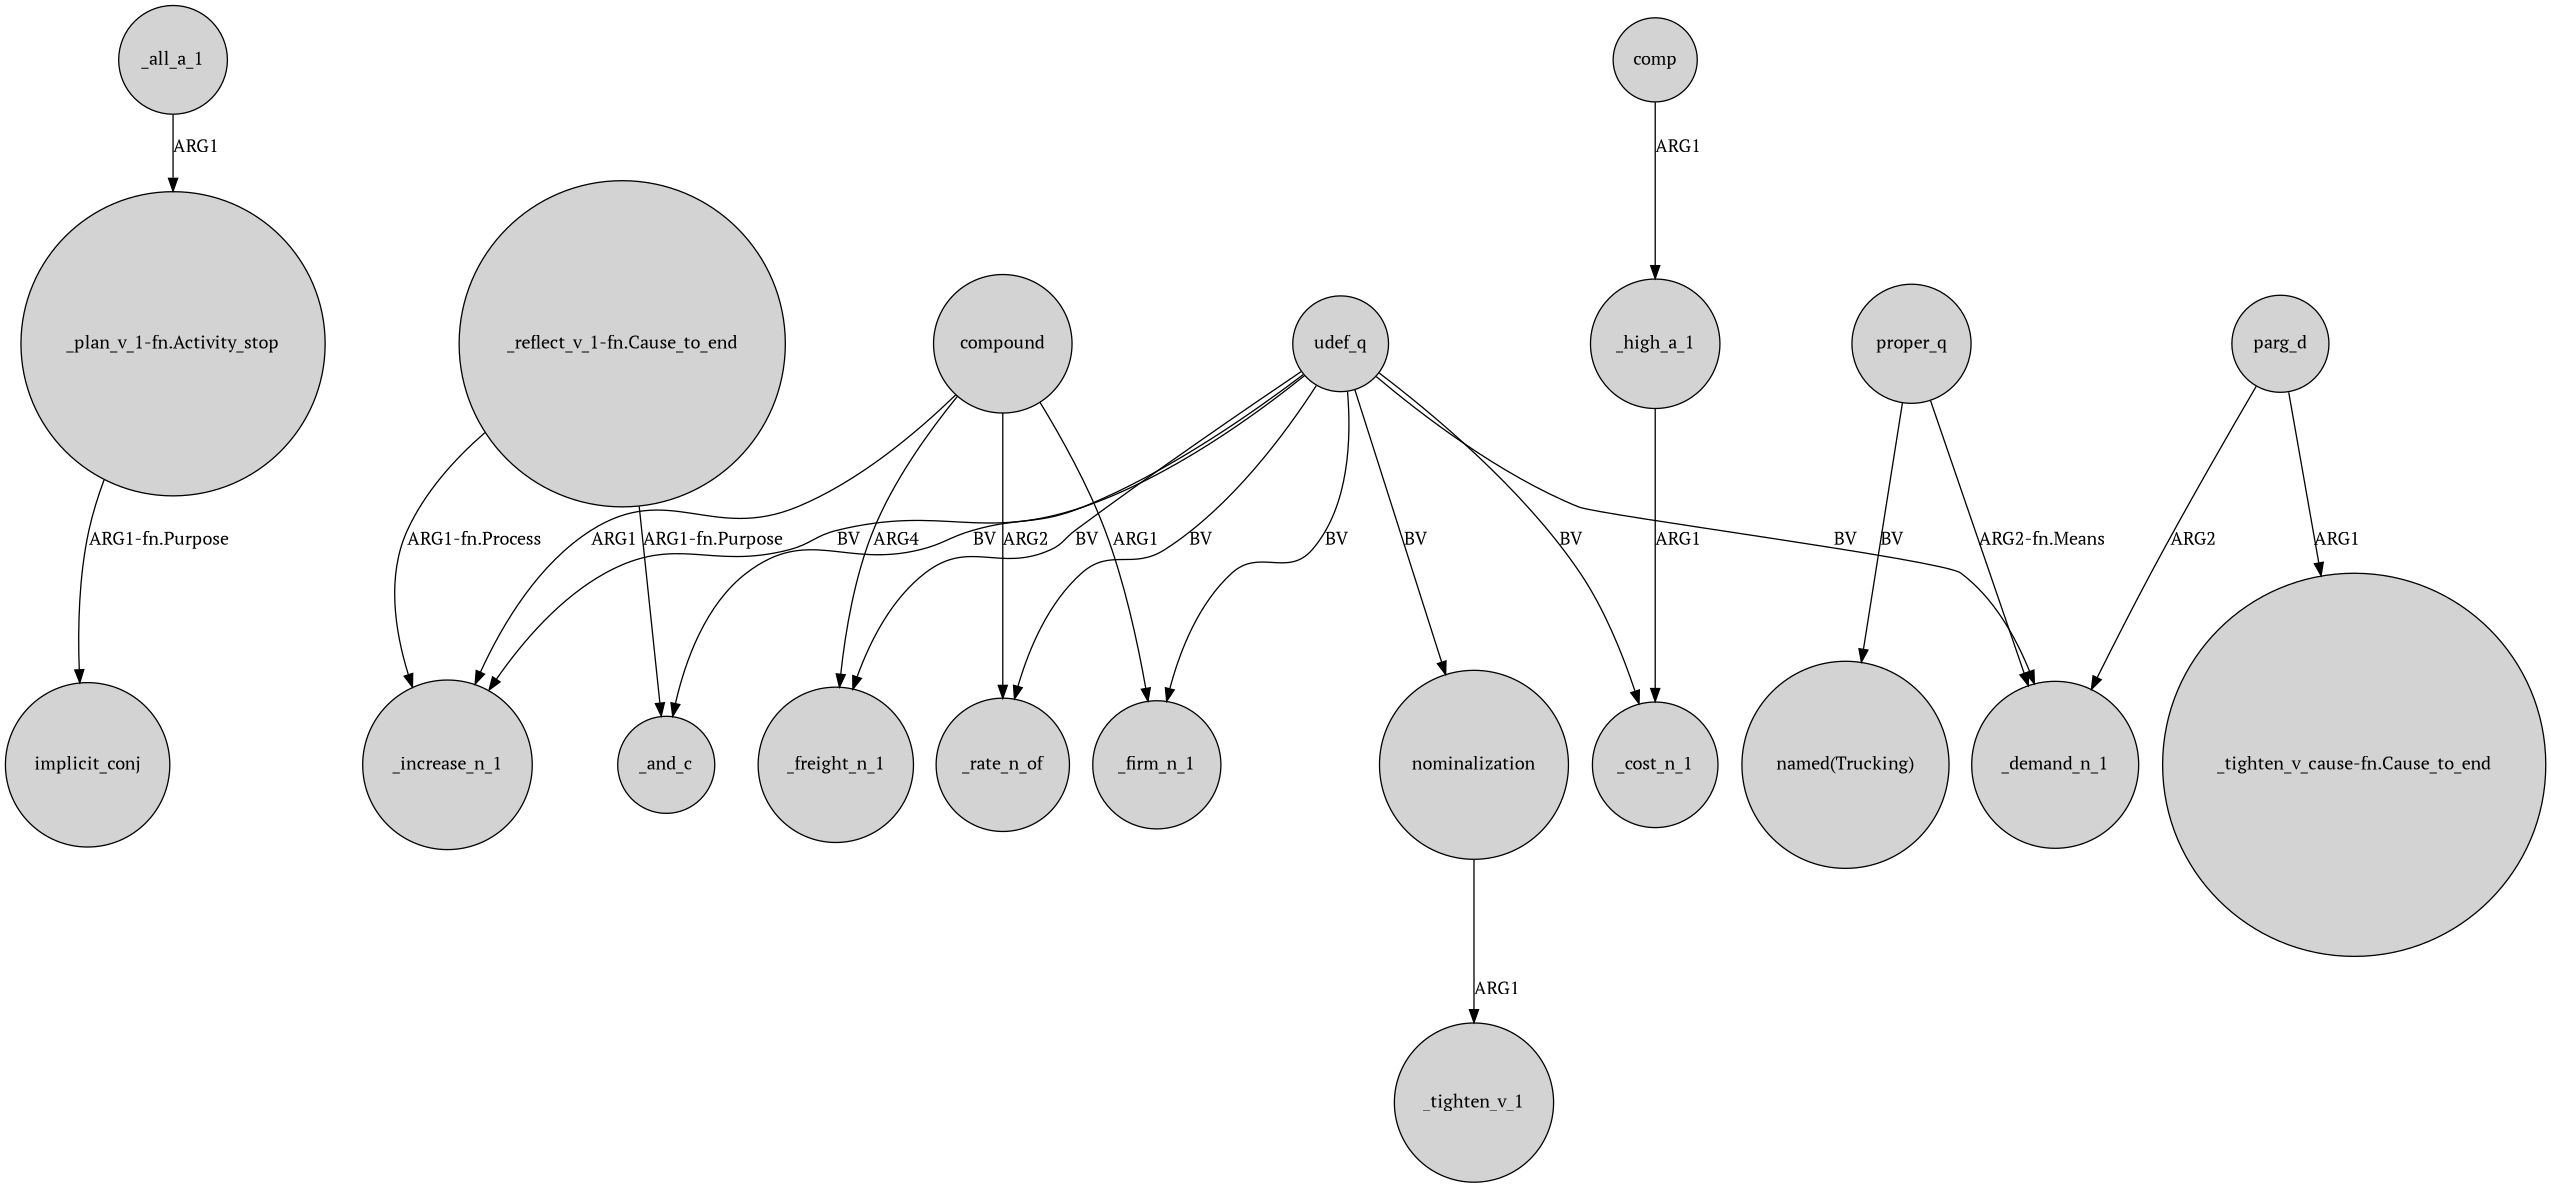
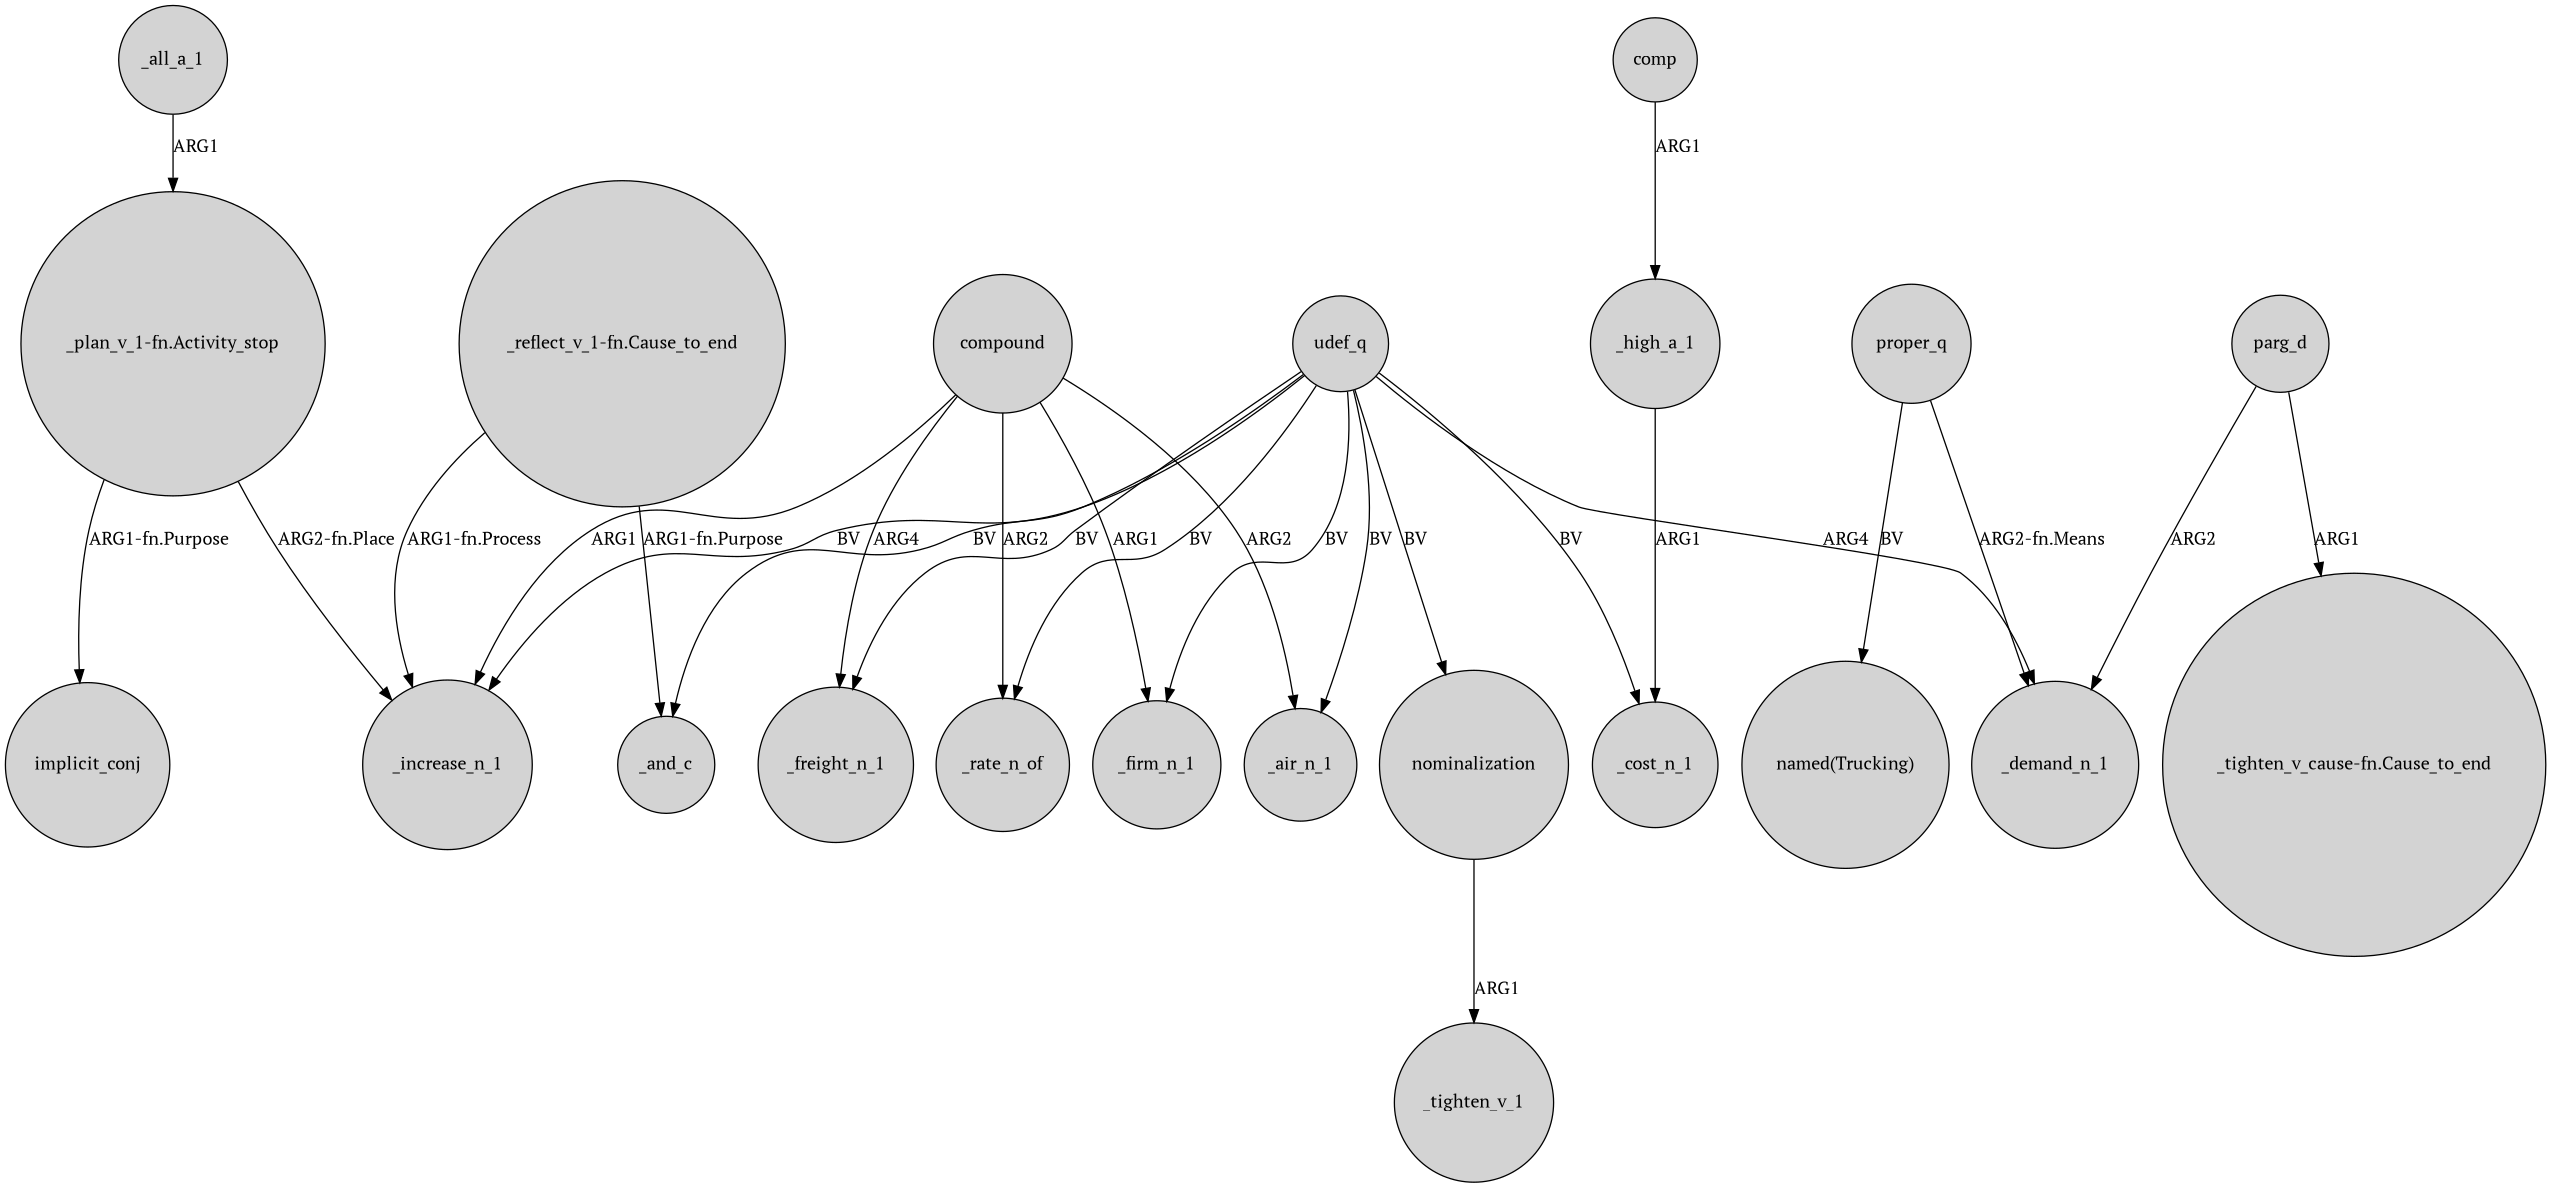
(1846, 540) -> (1846, 540)
none -> (305, 590)
none -> (1301, 765)
